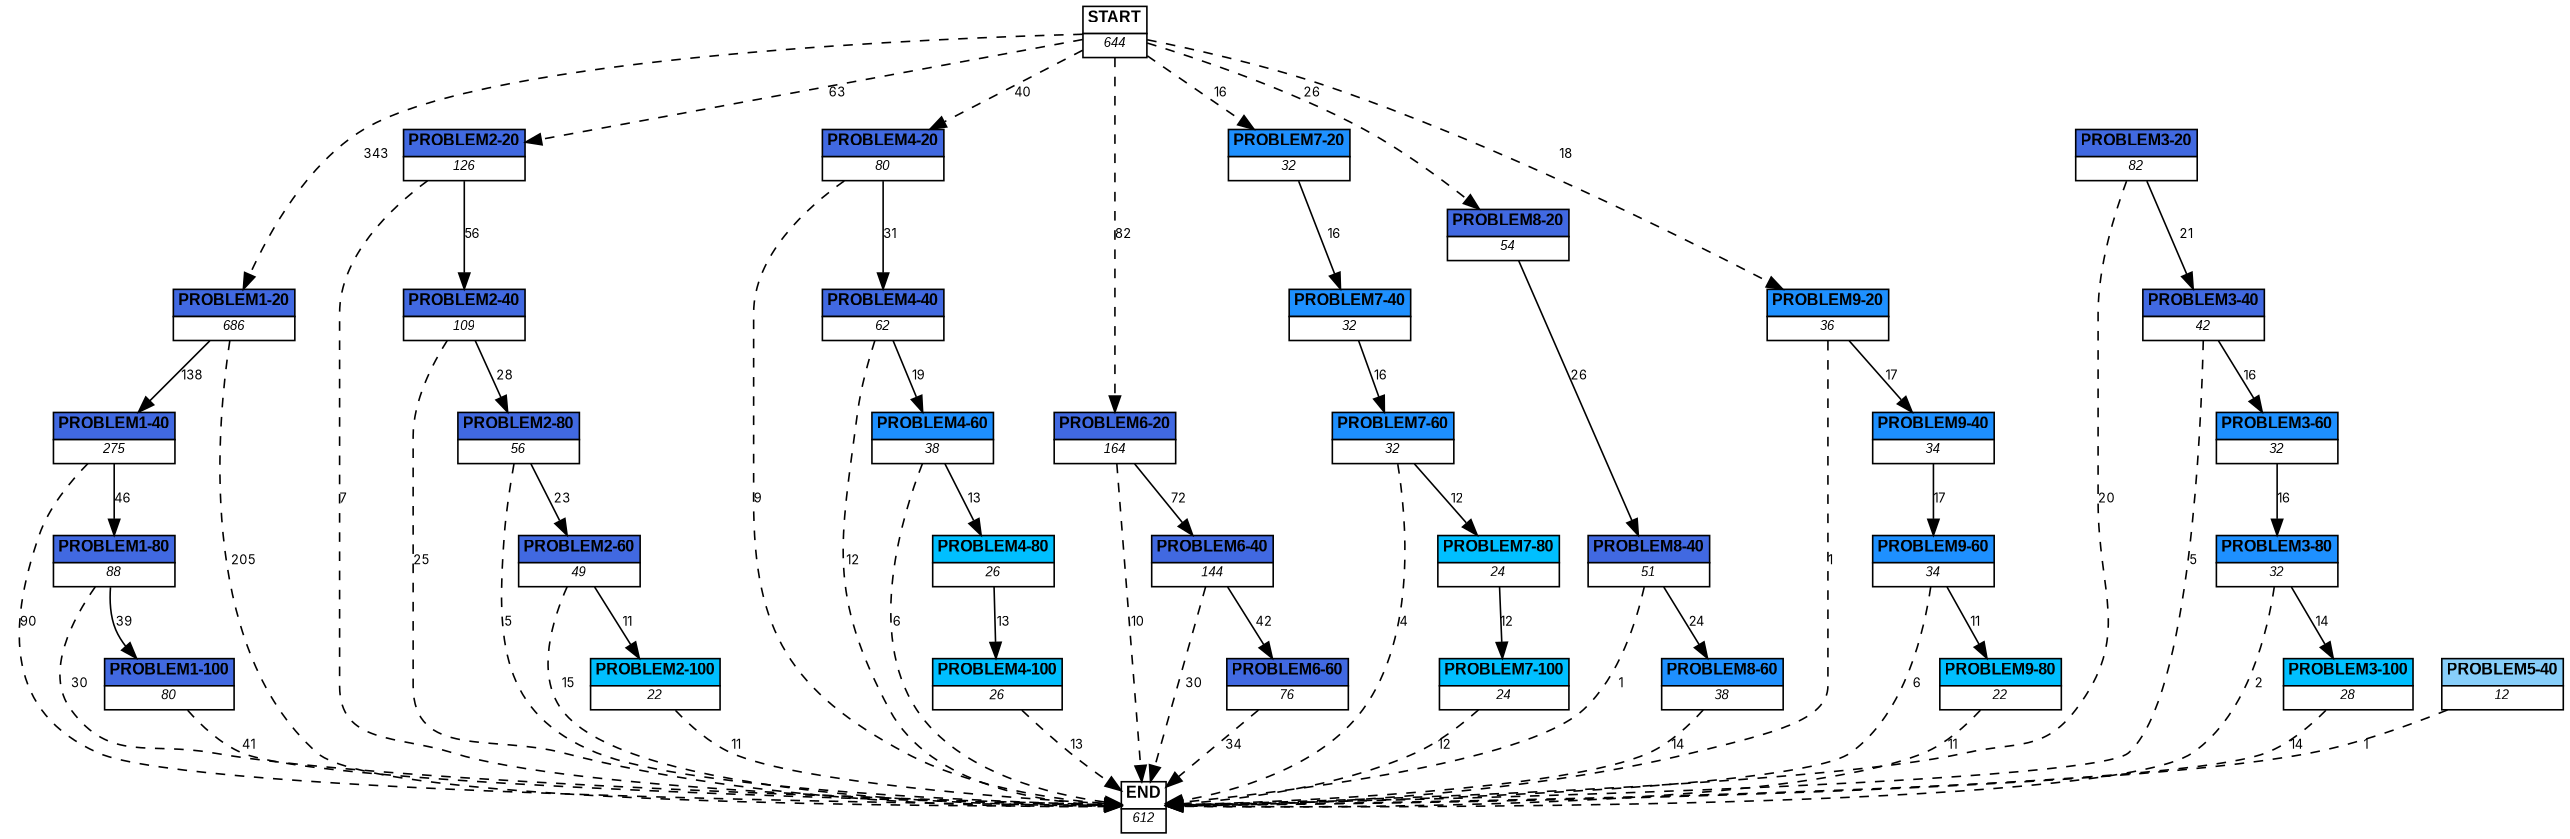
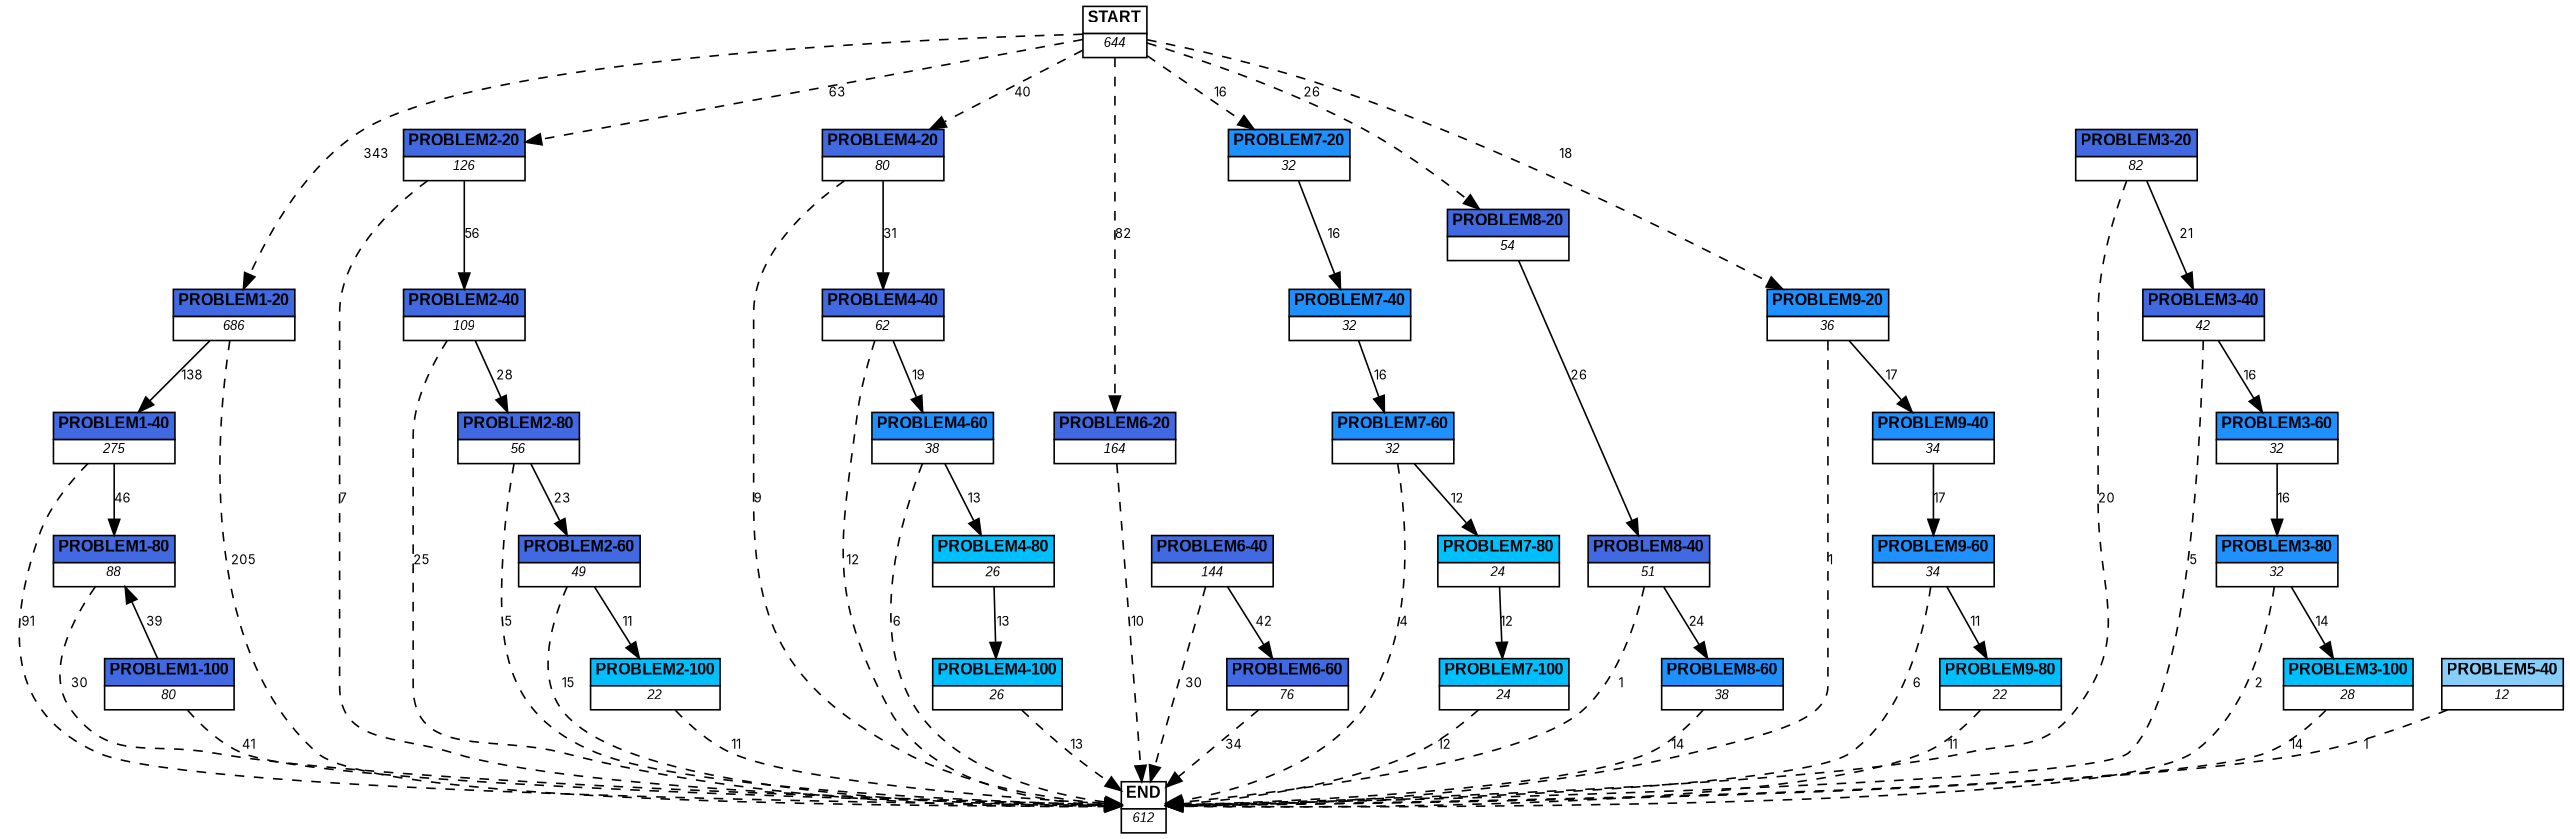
(1159, 493) -> none
(112, 618) -> (145, 630)
(29, 623) -> (29, 623)
